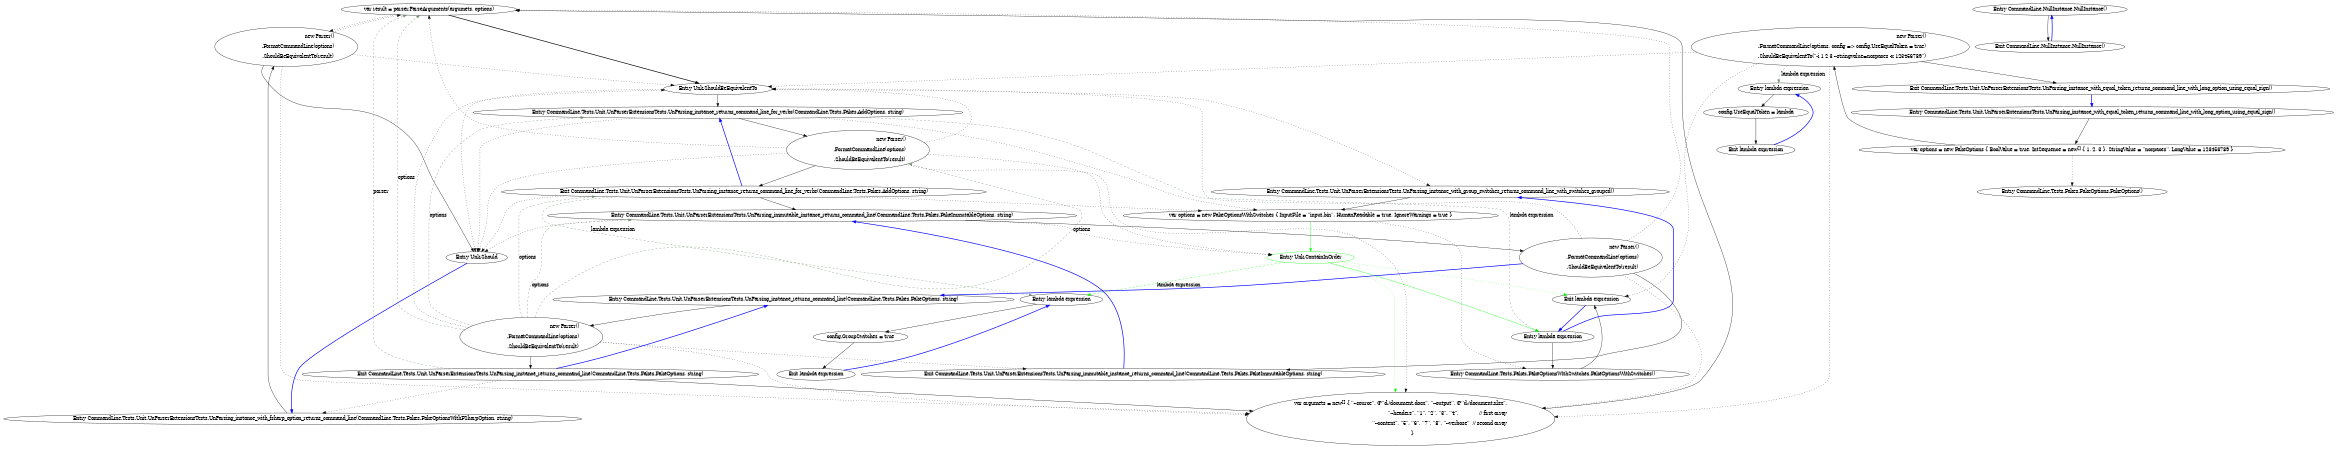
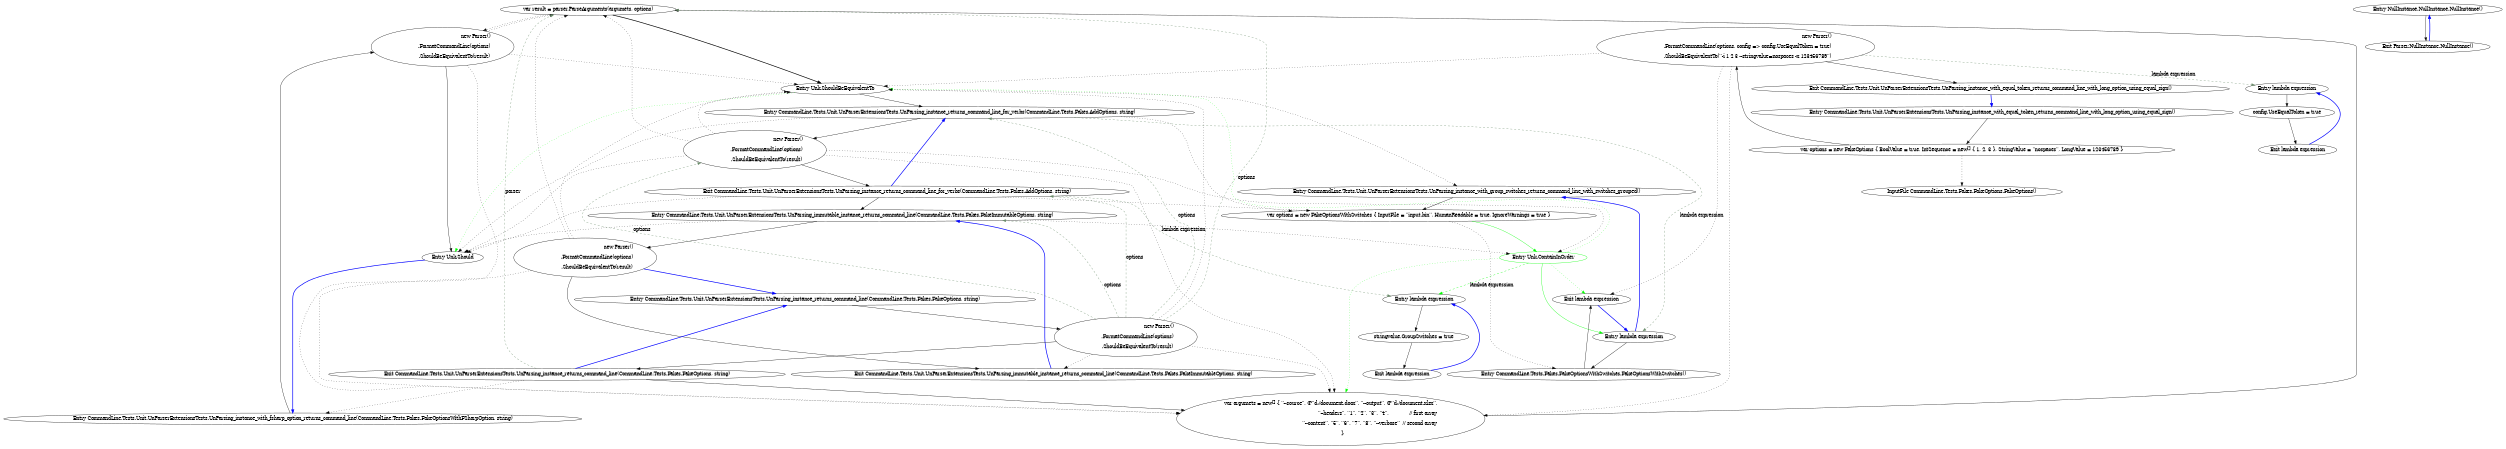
(2050, 9) -> (2428, 9)
(2050, 47) -> (2428, 47)
(470, 107) -> (599, 119)
(1756, 113) -> (2287, 113)
(2072, 192) -> (1962, 192)
none -> (1265, 206)
(861, 337) -> (1414, 337)
